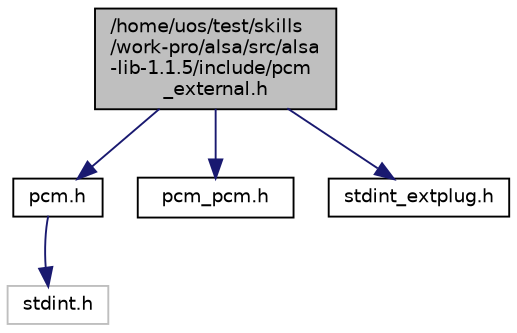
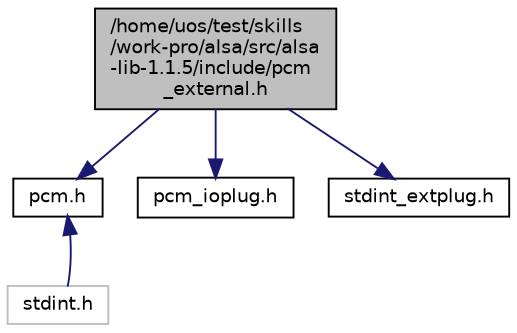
(216, 198) -> (216, 198)
(45, 242) -> (71, 261)
